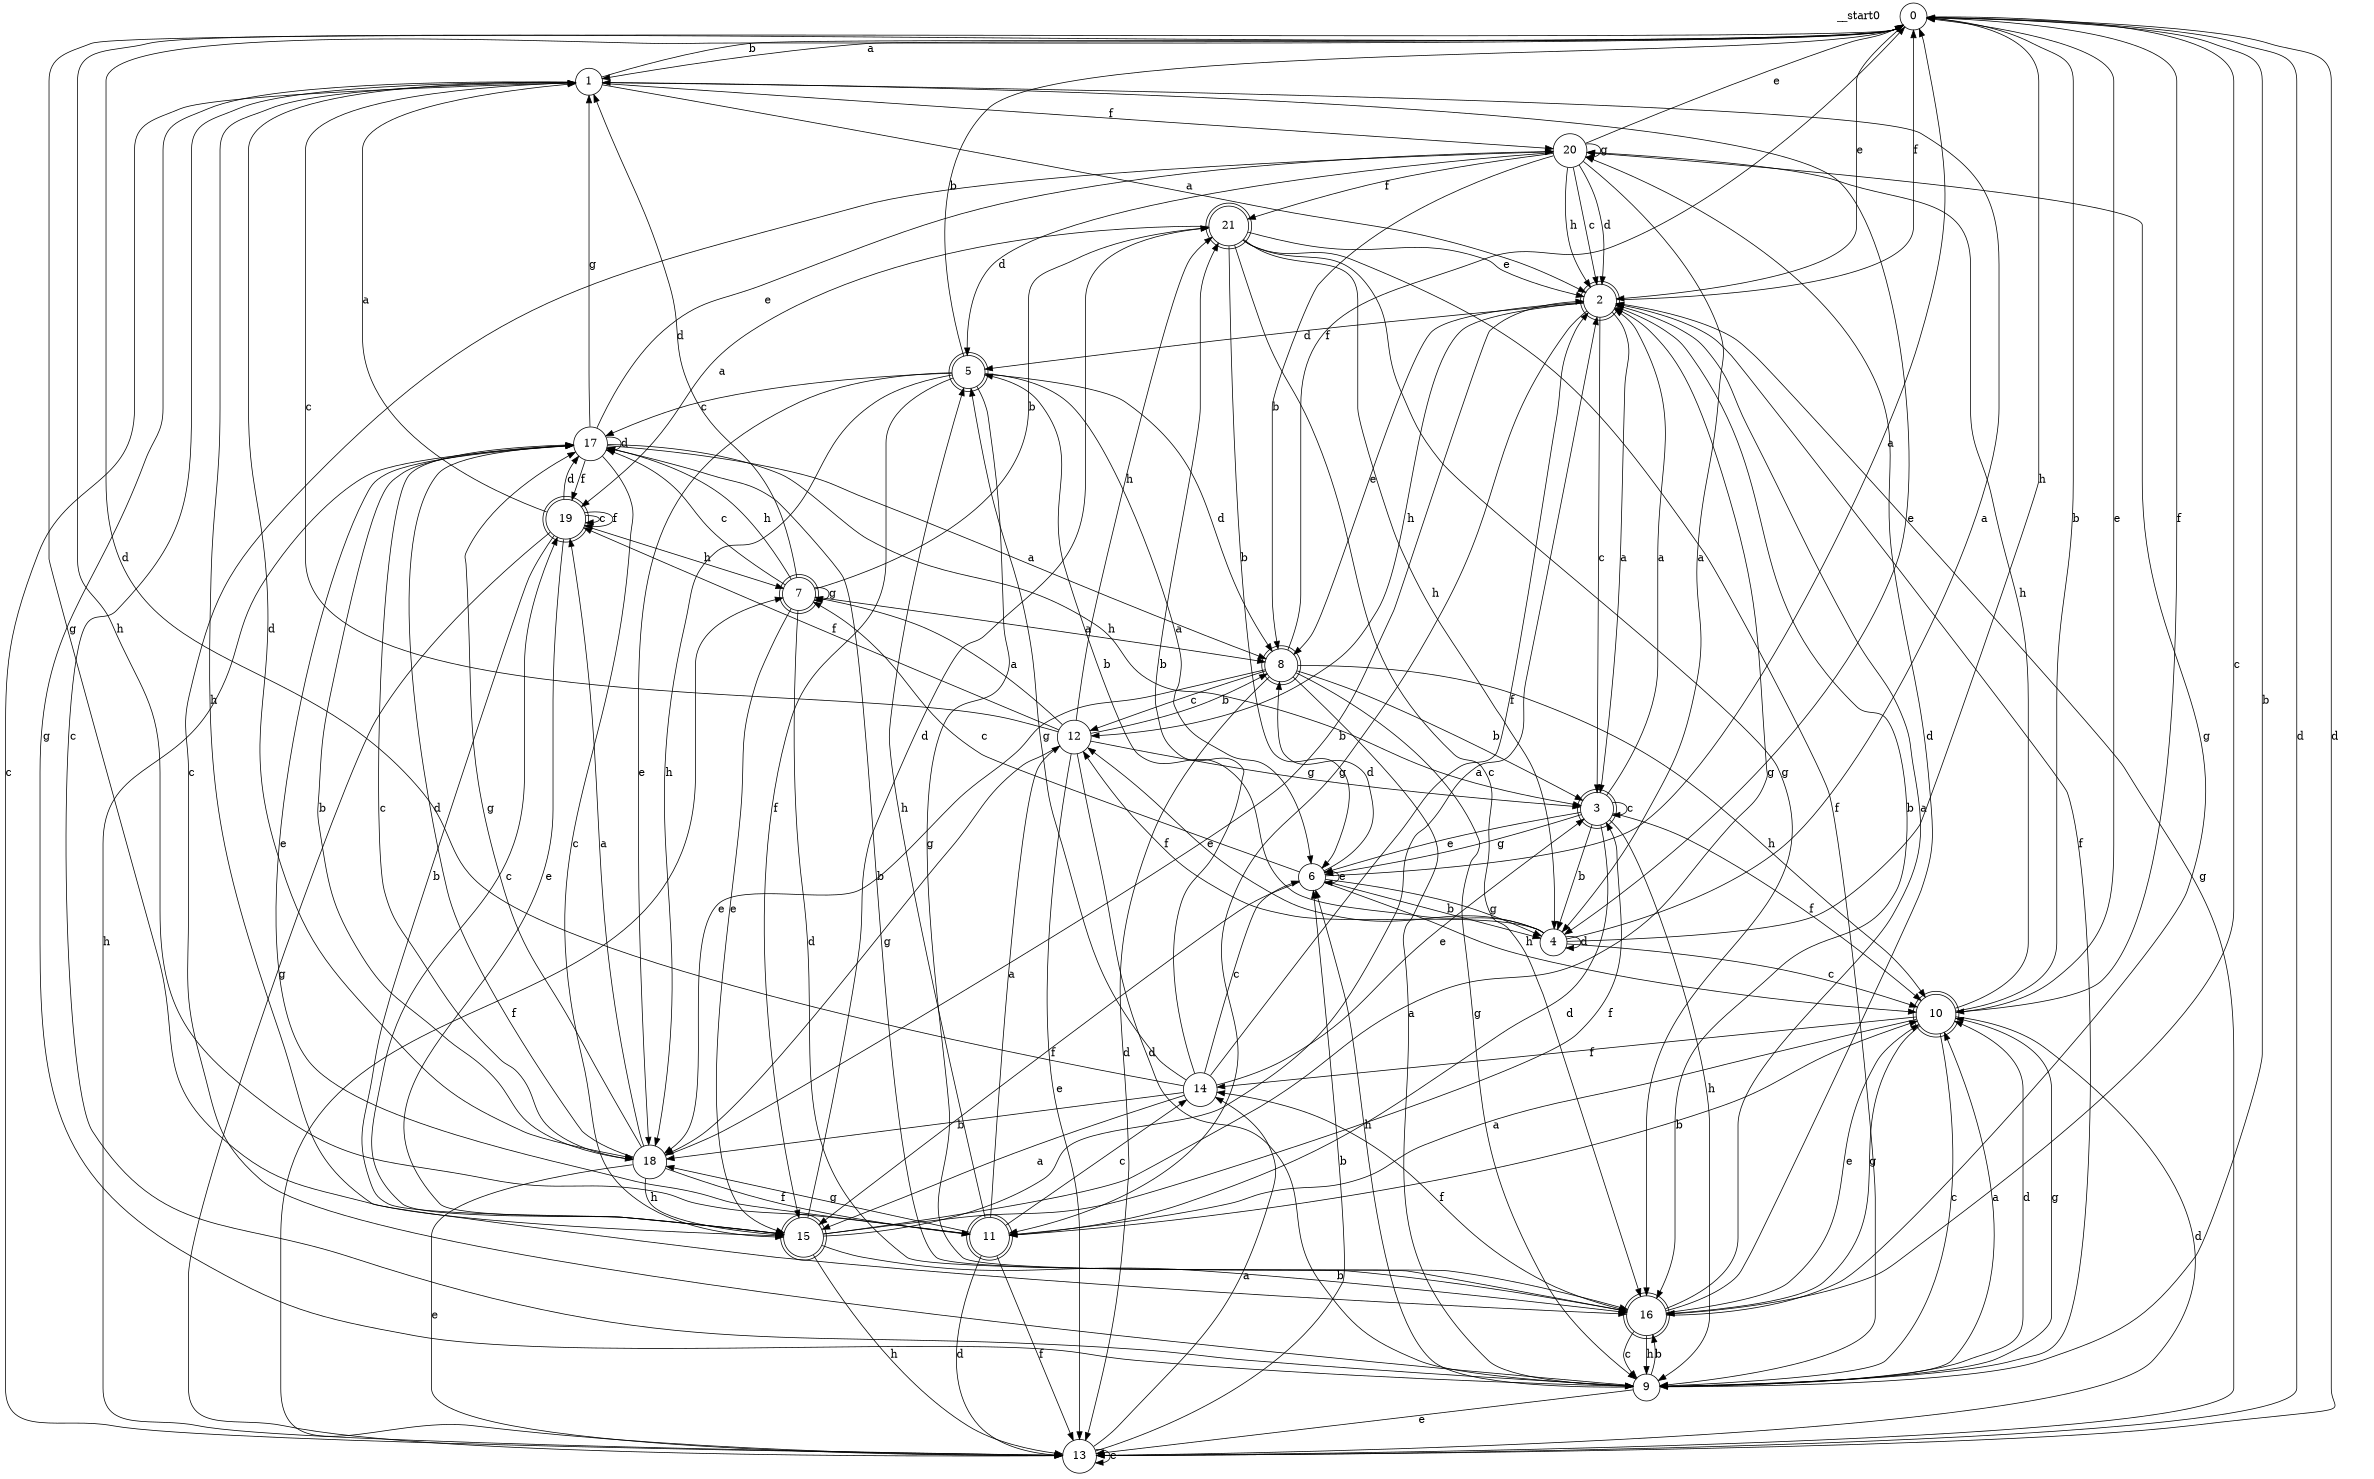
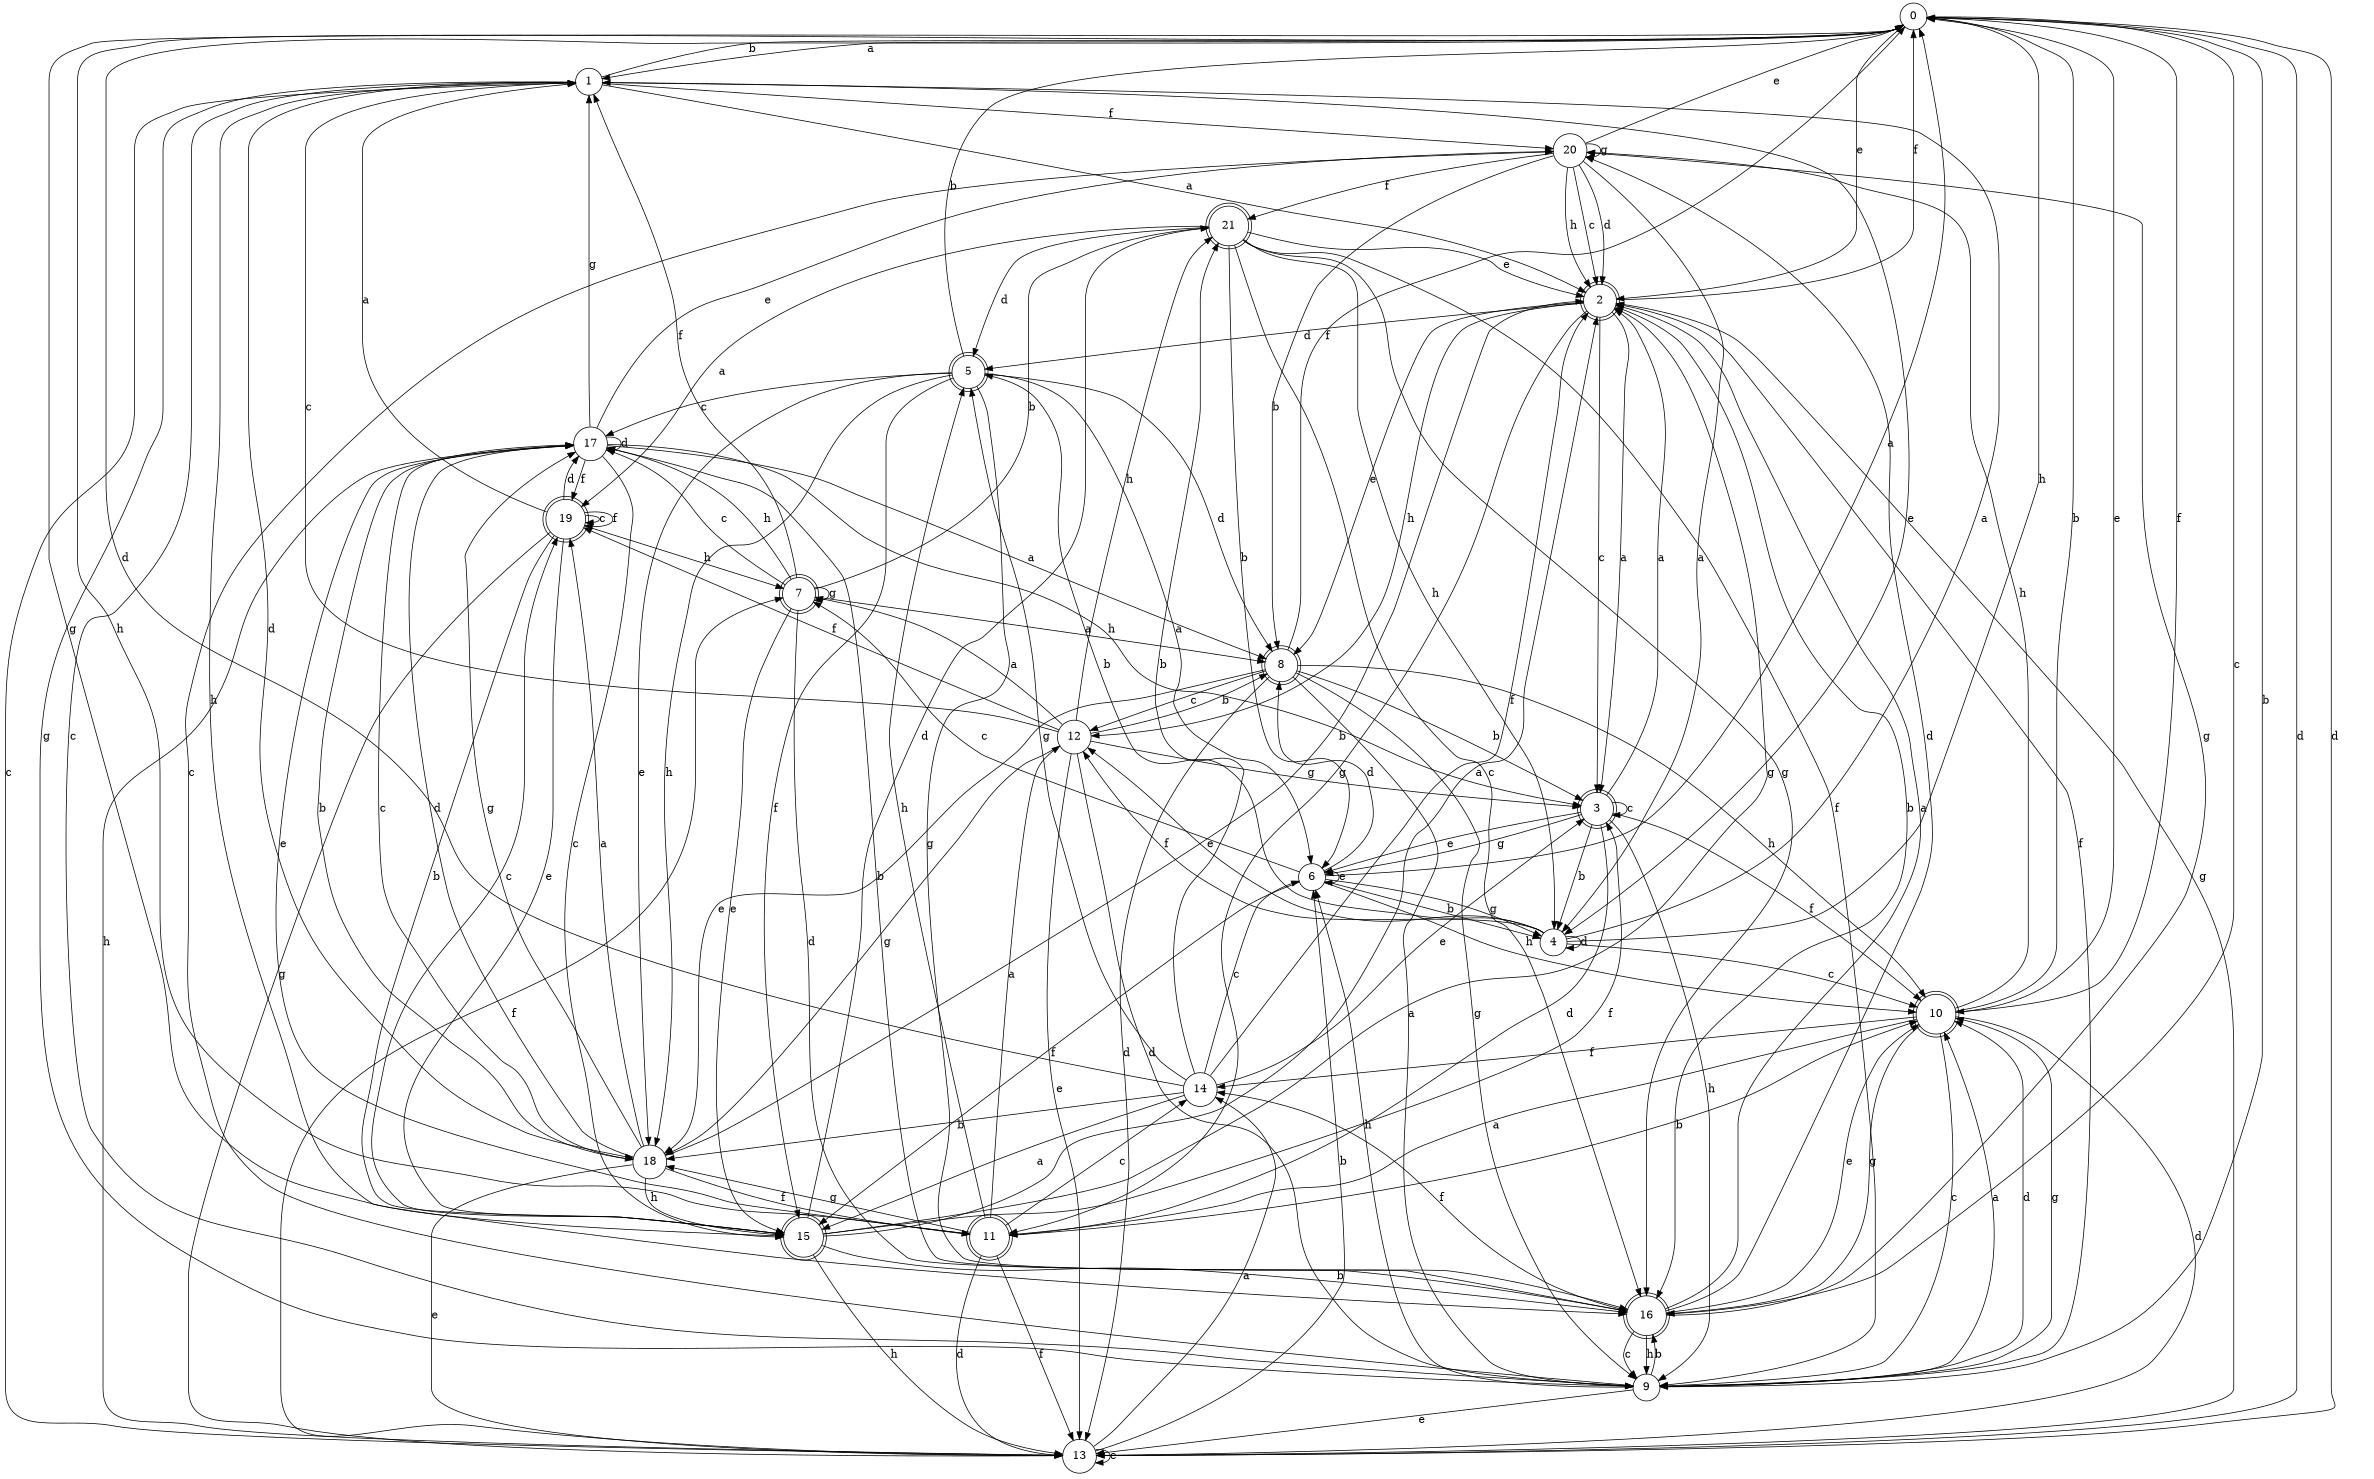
(1859, 16) -> none
(1223, 192) -> (1062, 243)
(681, 336) -> (681, 336)
